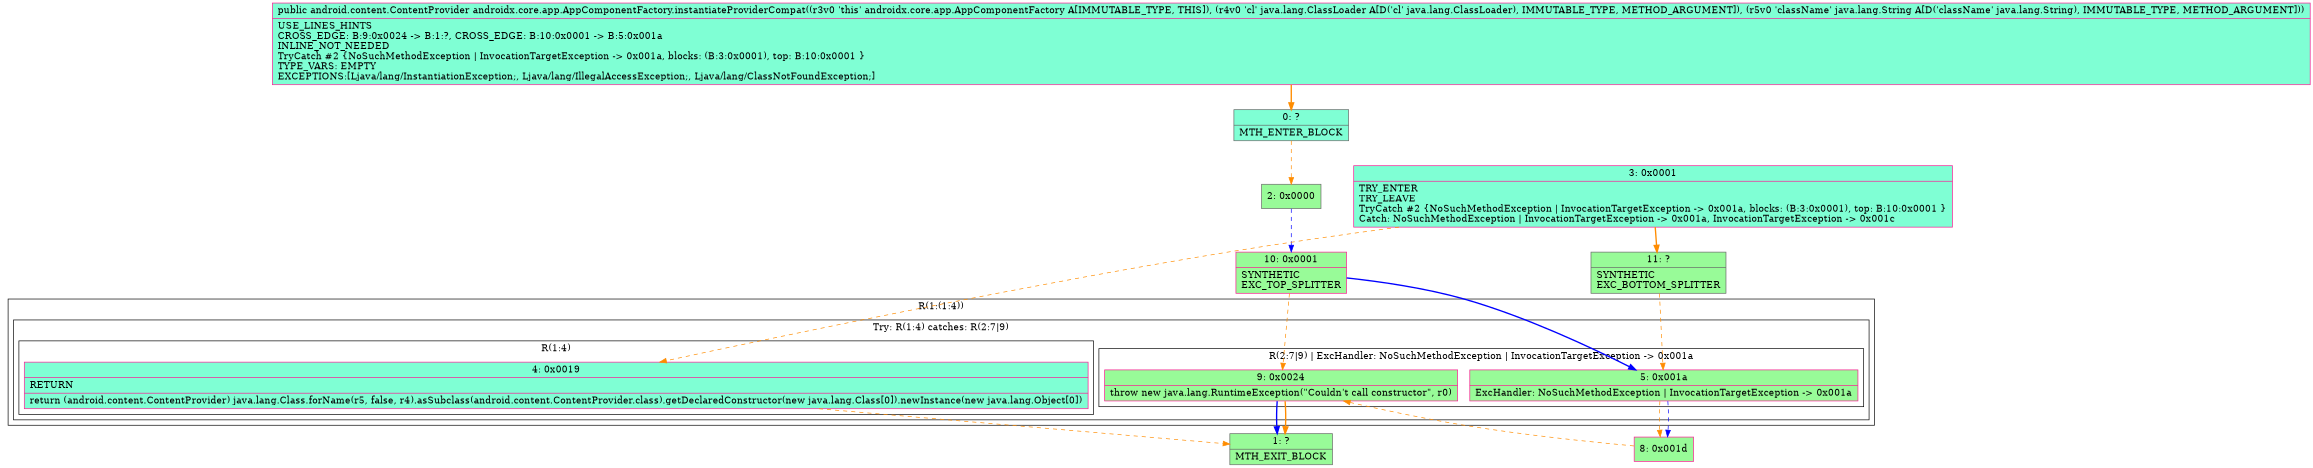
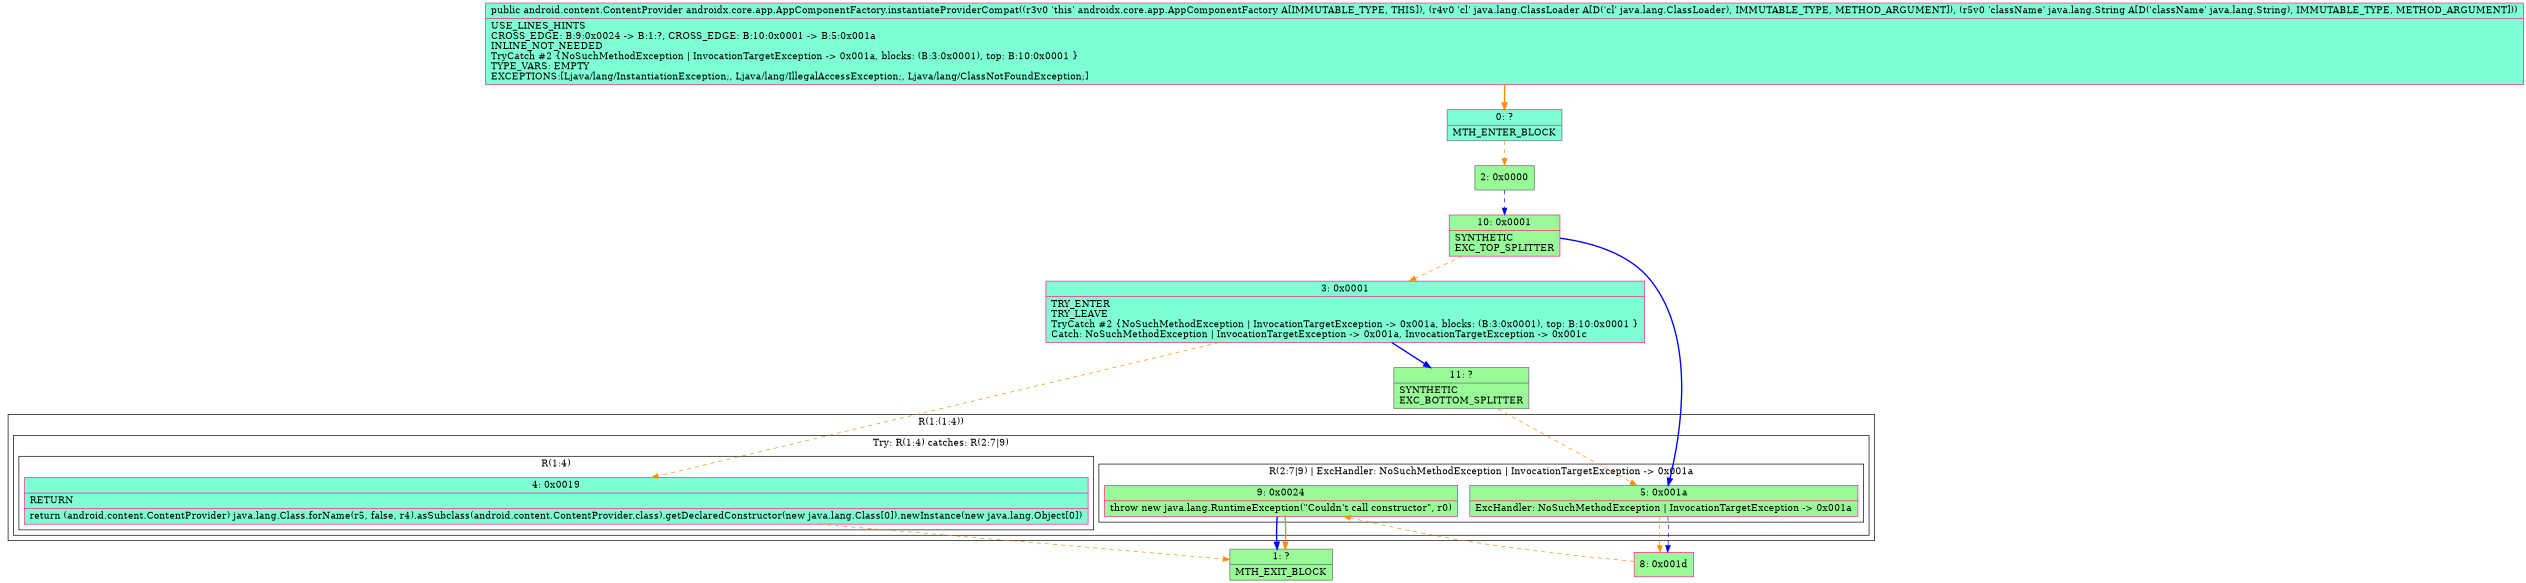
(1656, 236) -> (1408, 353)
(1286, 328) -> (1439, 267)
